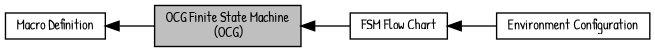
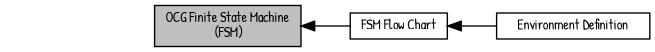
(55, 26) -> none
(228, 26) -> (228, 26)
(573, 26) -> (573, 26)
